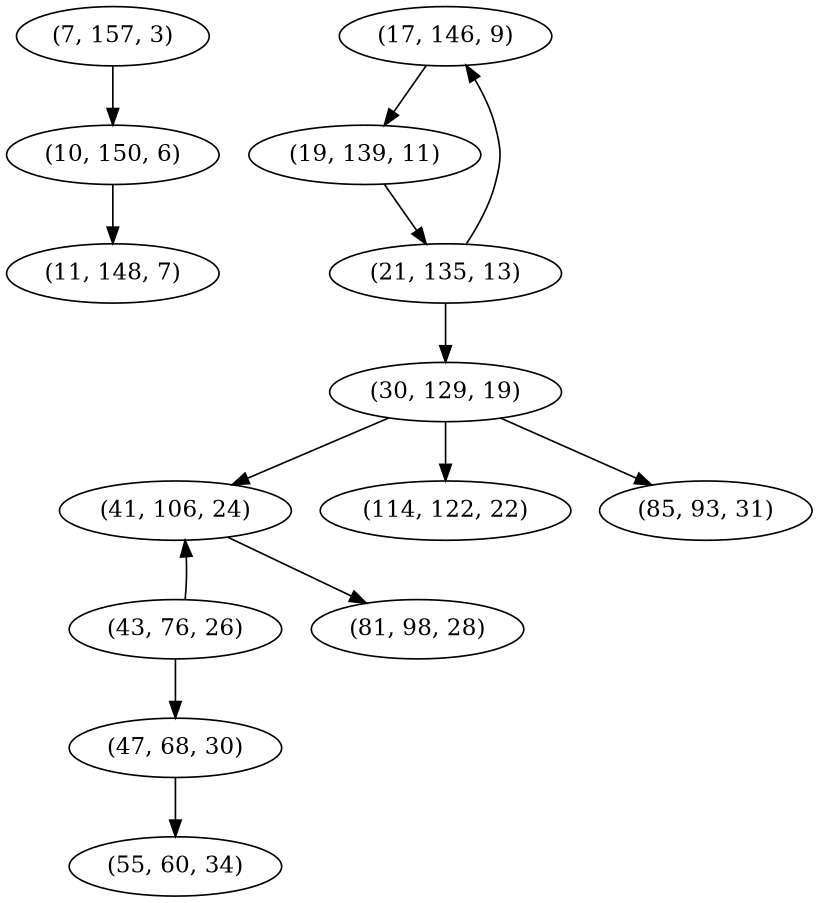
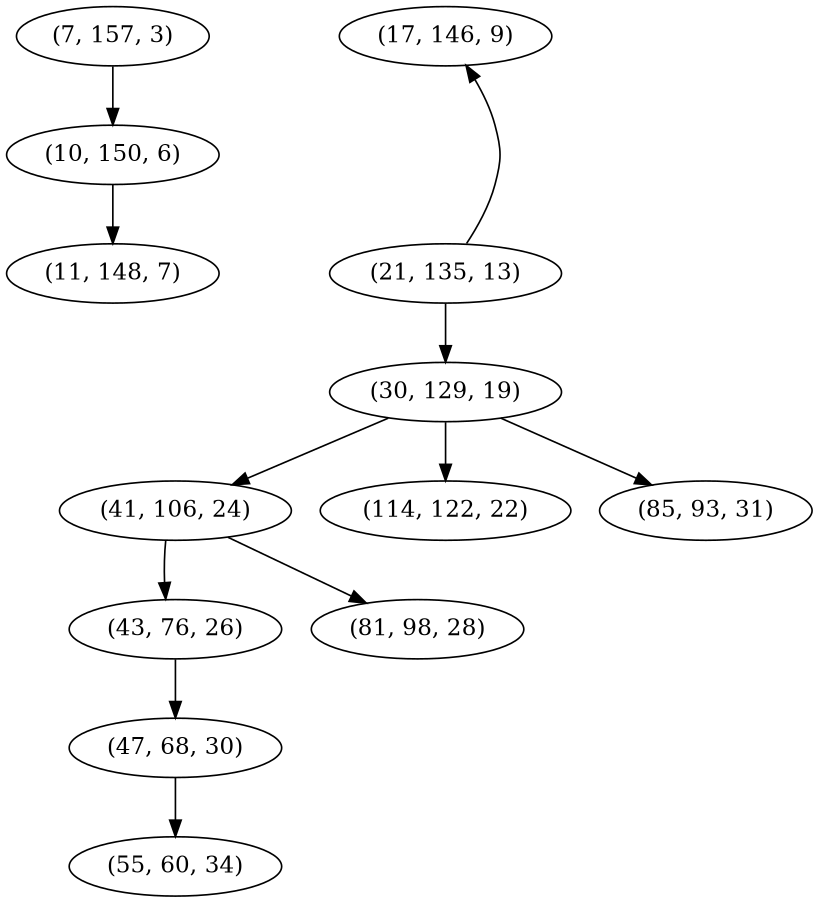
(365, 155) -> none
(186, 578) -> (164, 561)
